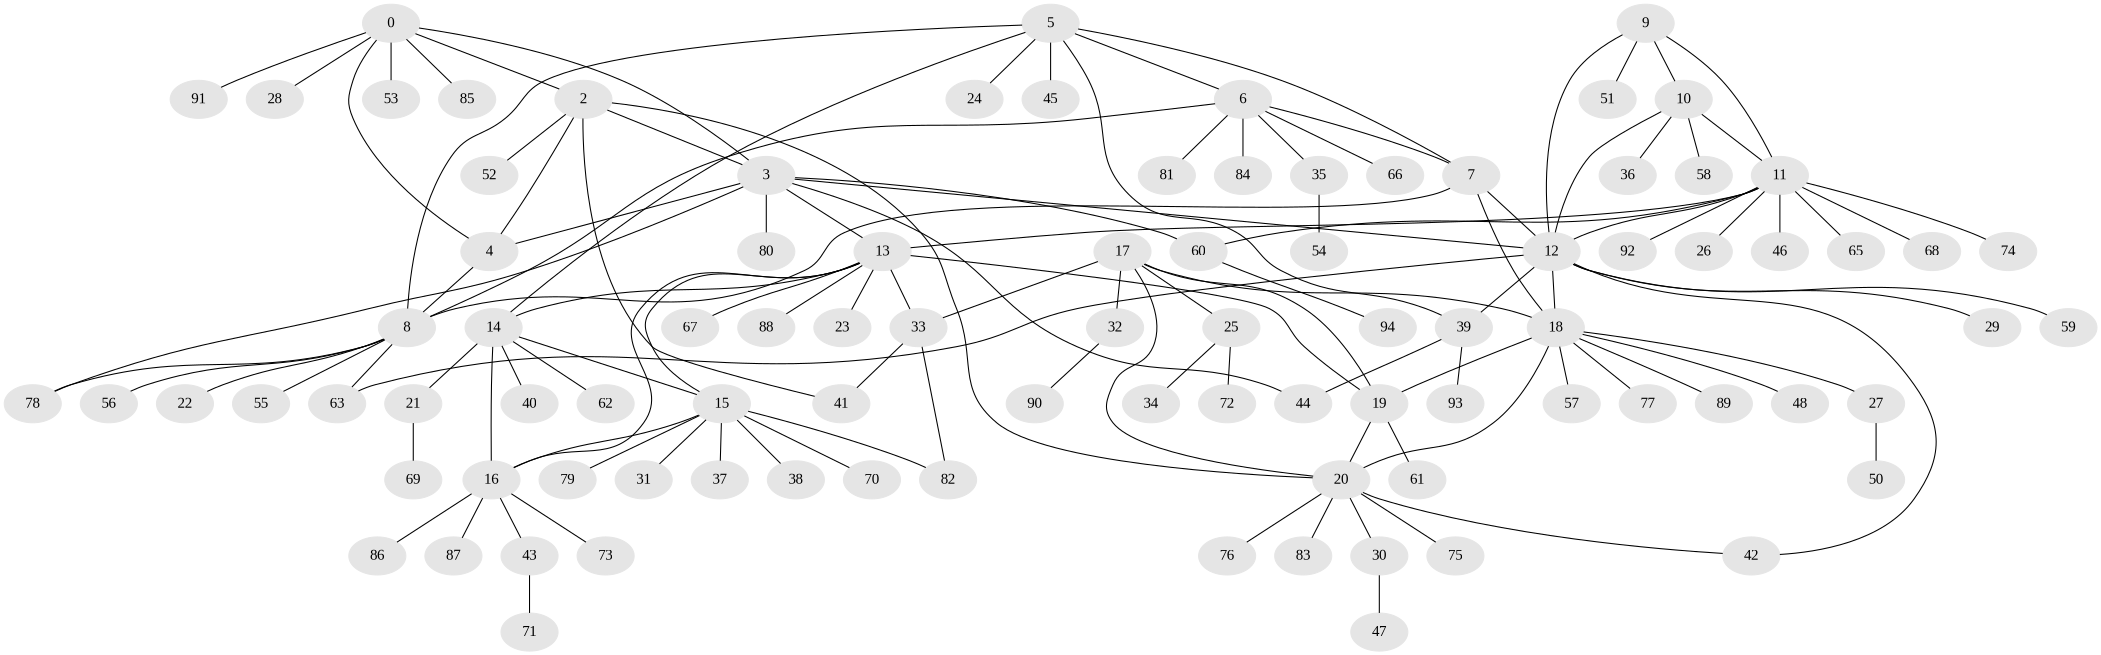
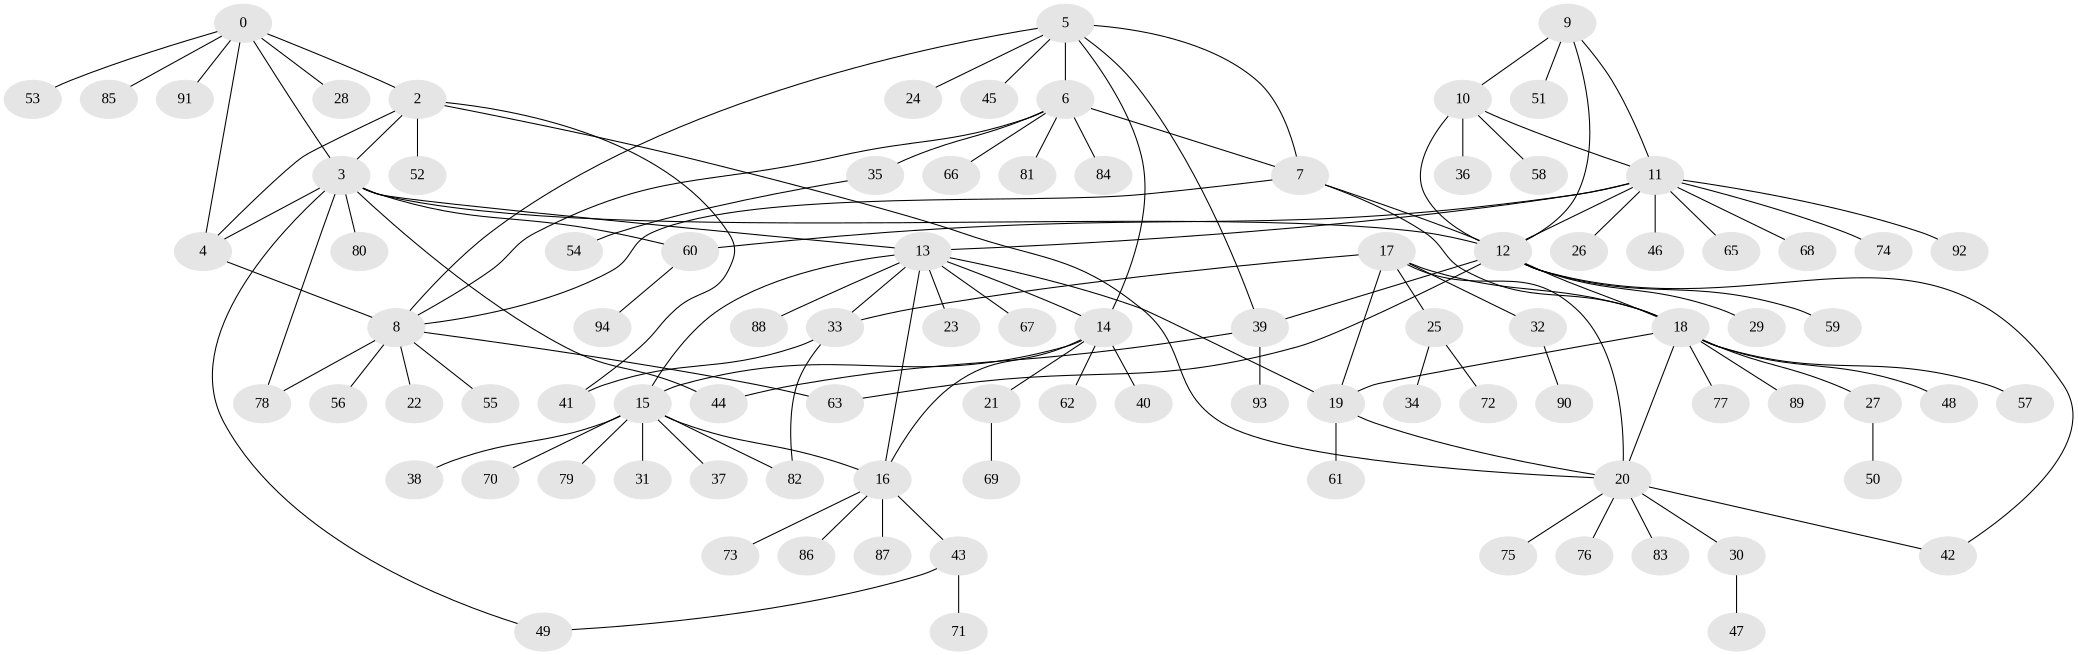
none -> (543, 632)
